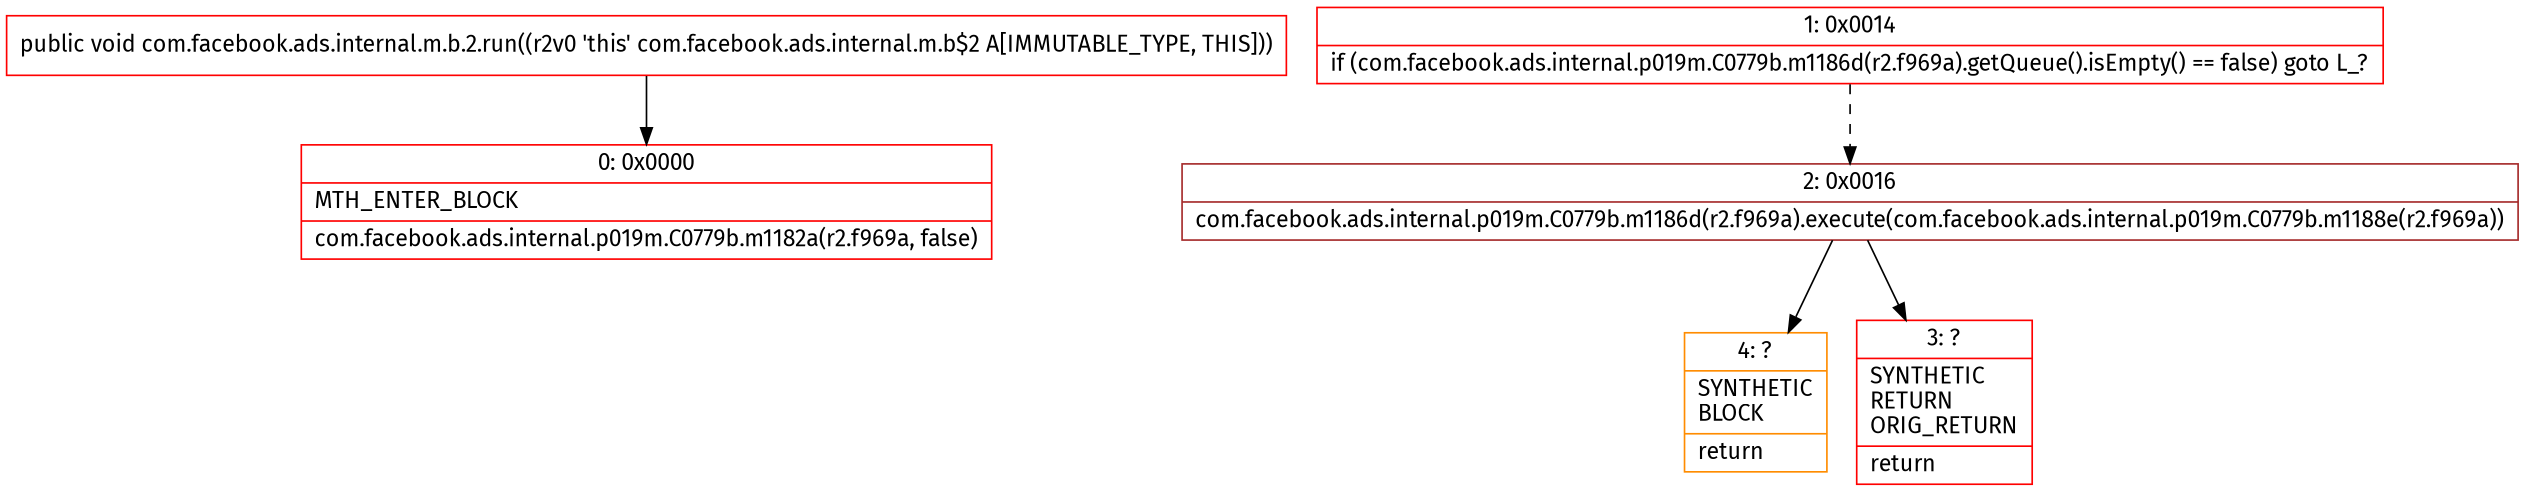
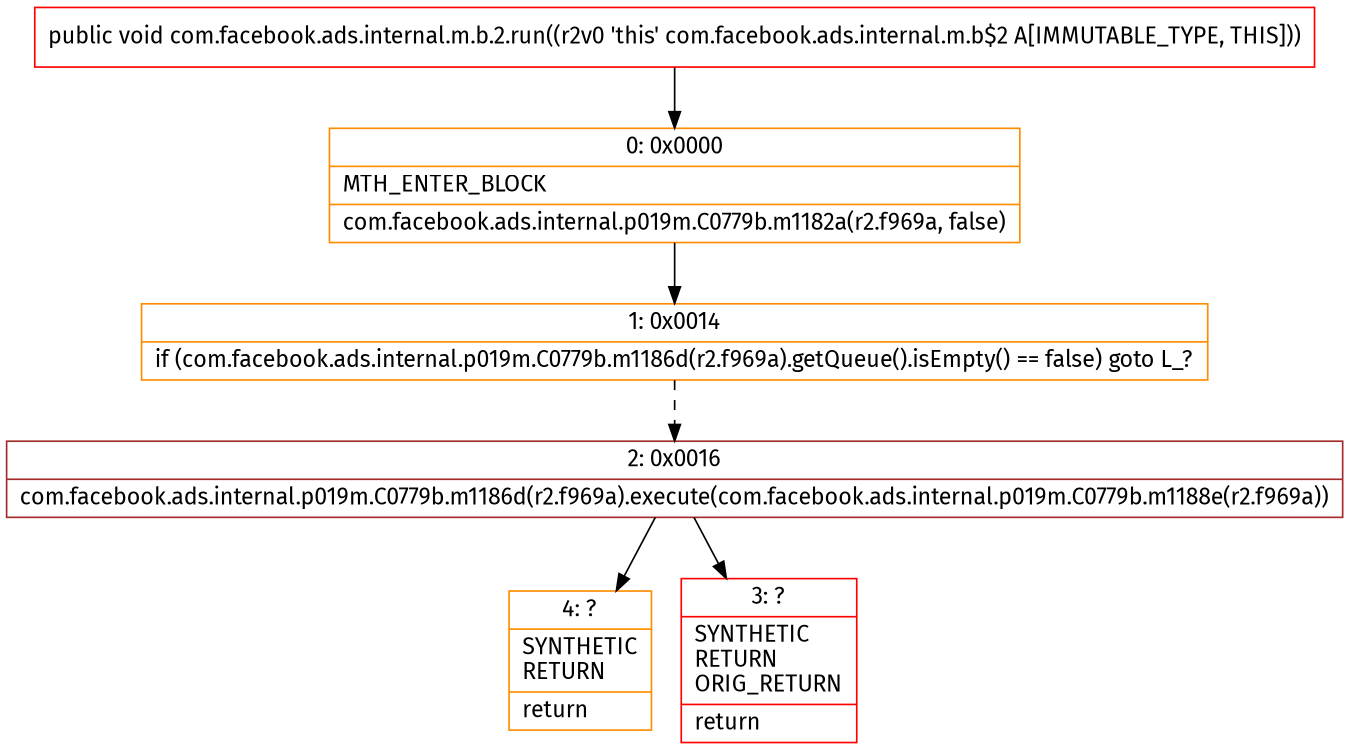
(1850, 46) -> (675, 342)
(646, 202) -> (675, 185)
none -> (675, 265)
(1731, 414) -> (565, 672)
